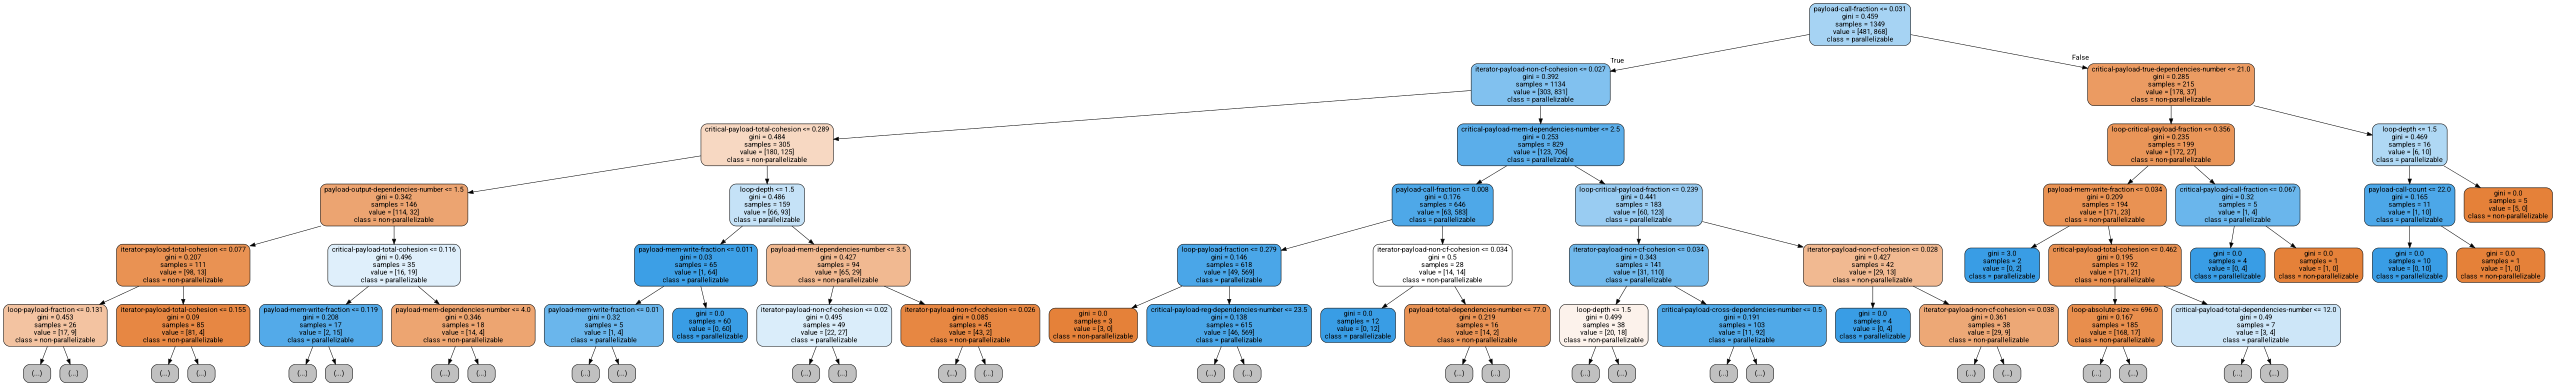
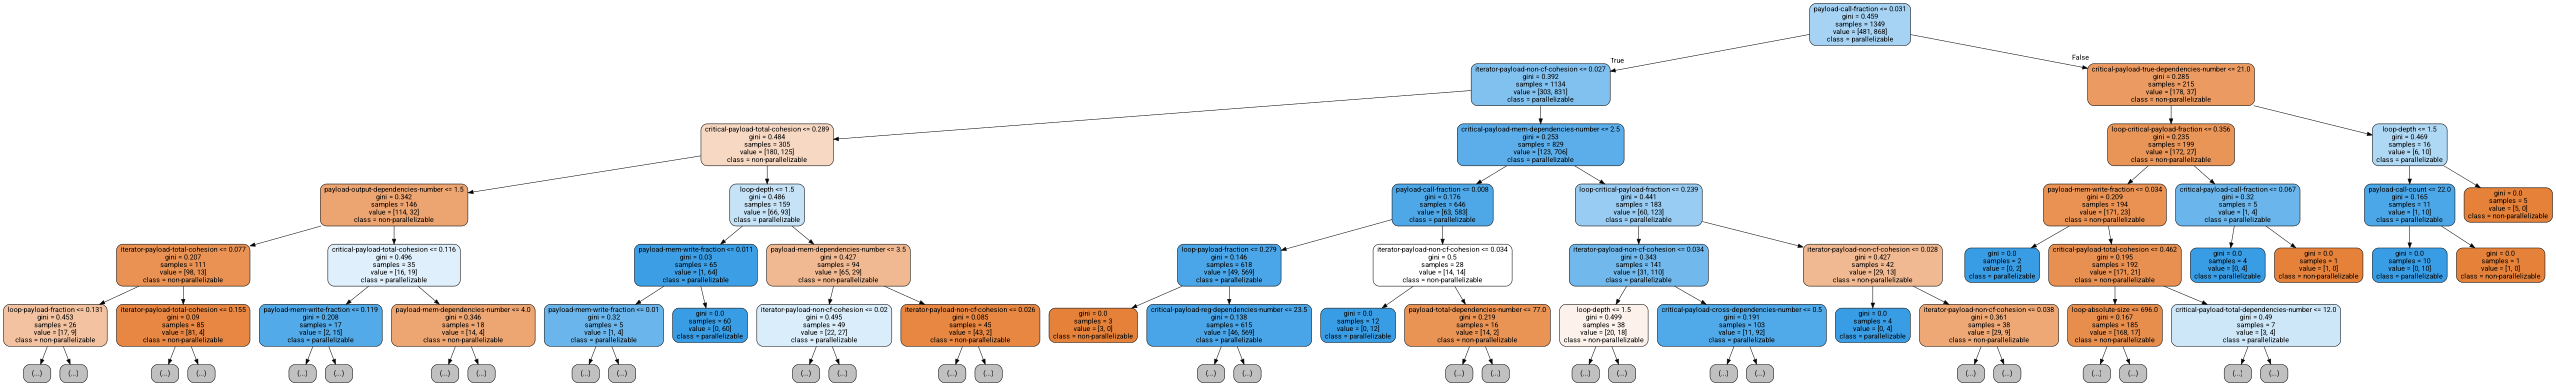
(2002, 265) -> (2002, 265)
